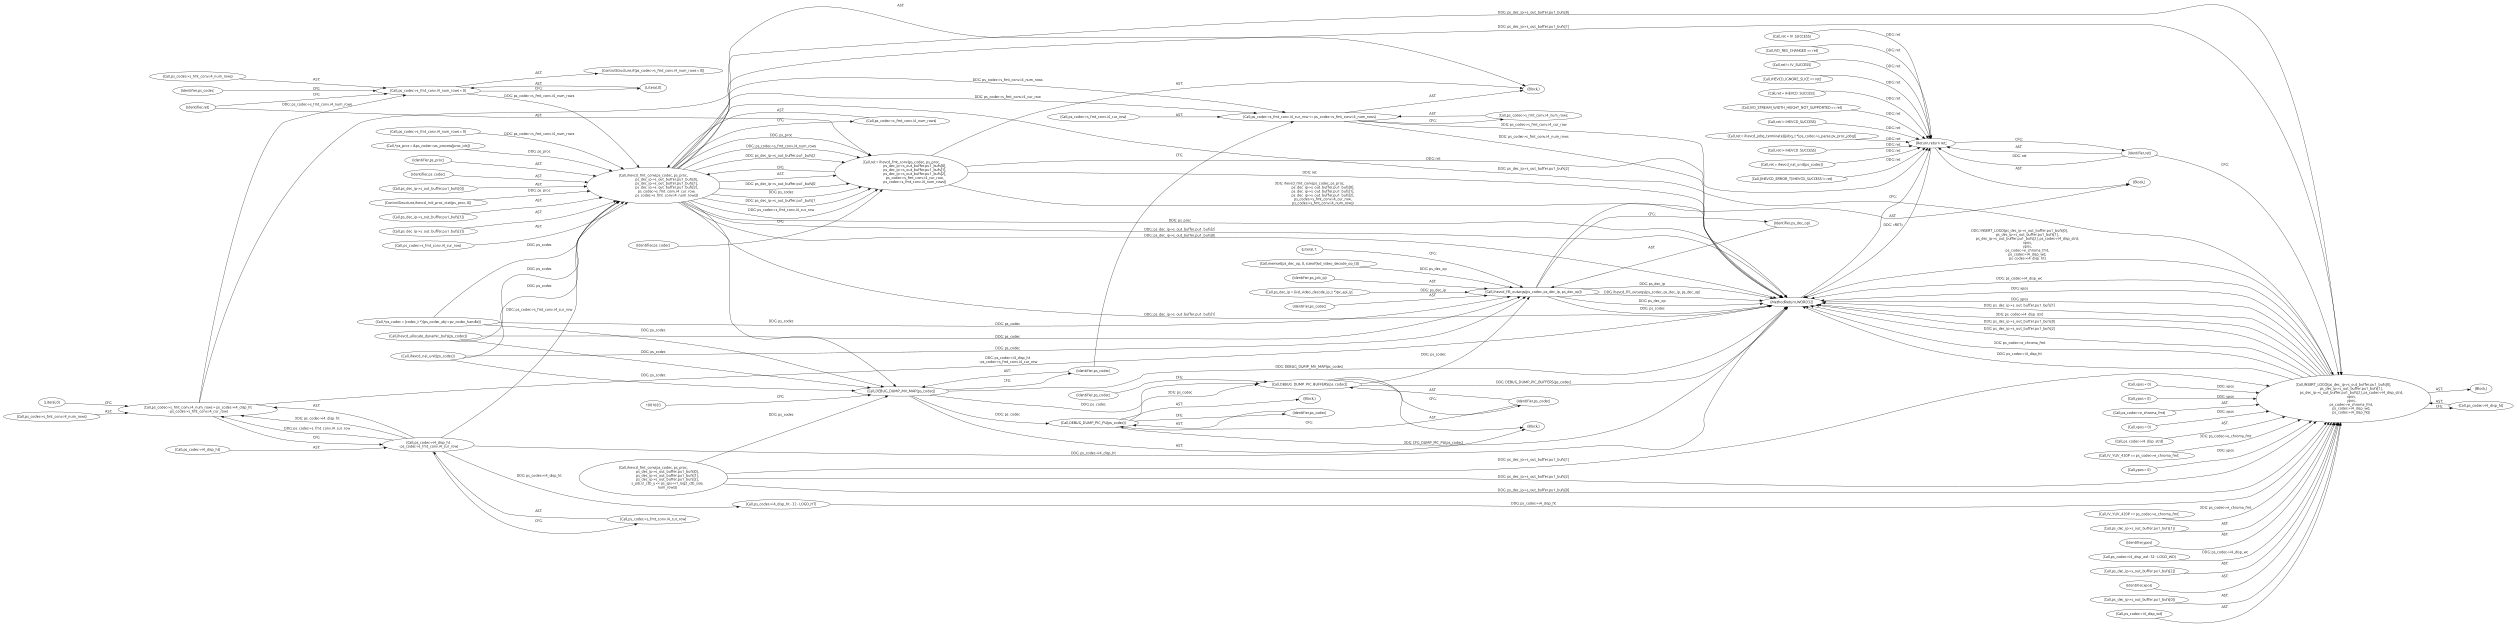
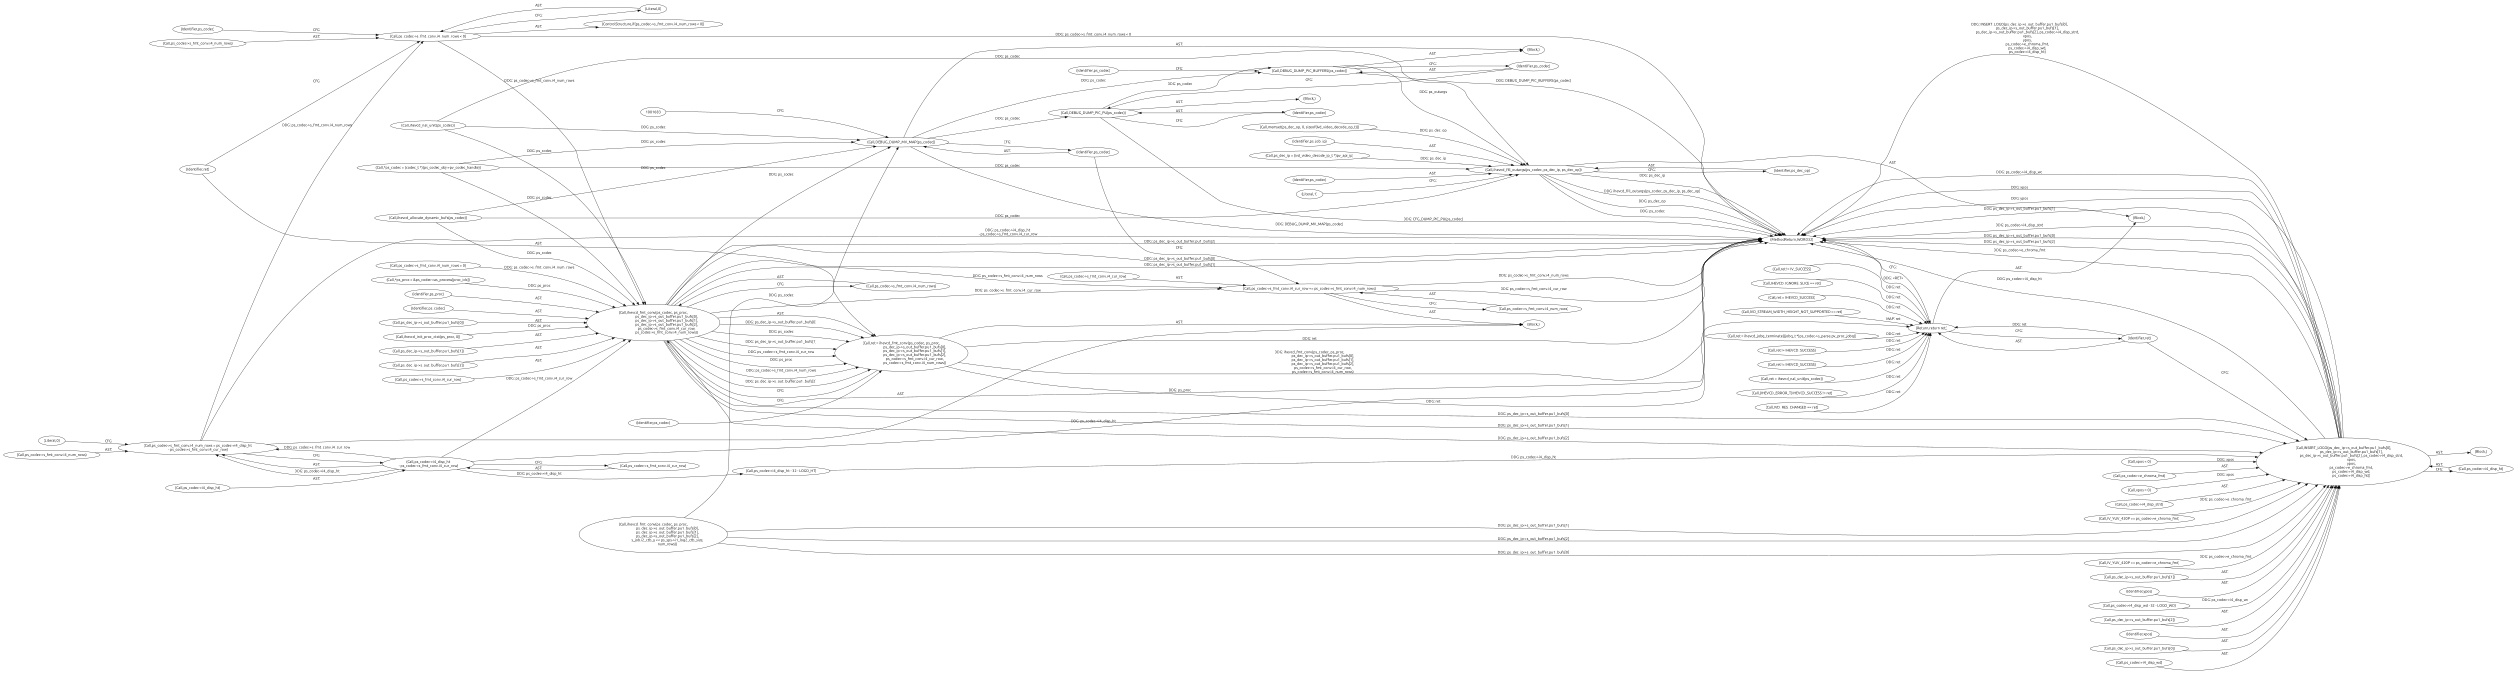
none -> (1182, 36)
(1792, 36) -> none
(1893, 114) -> (1893, 319)
(428, 203) -> (428, 337)
(1433, 355) -> (1433, 92)
(2139, 399) -> none
(2139, 470) -> none
